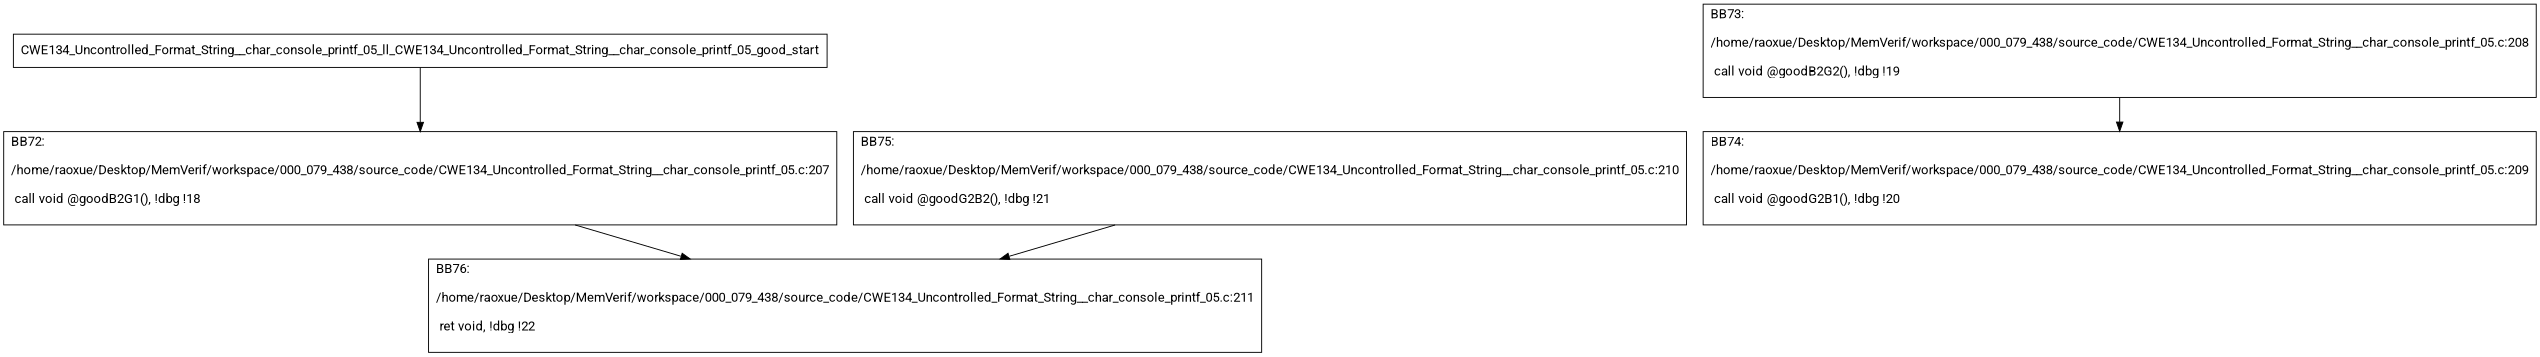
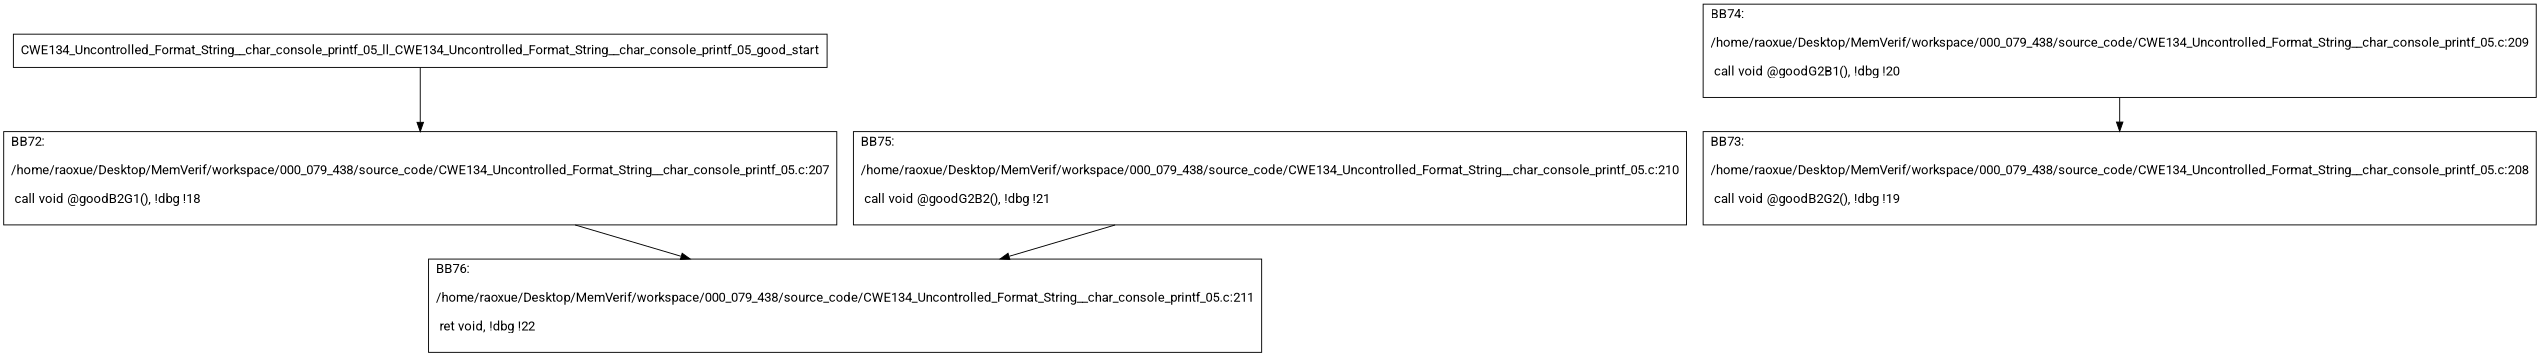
(2120, 110) -> (2120, 110)
